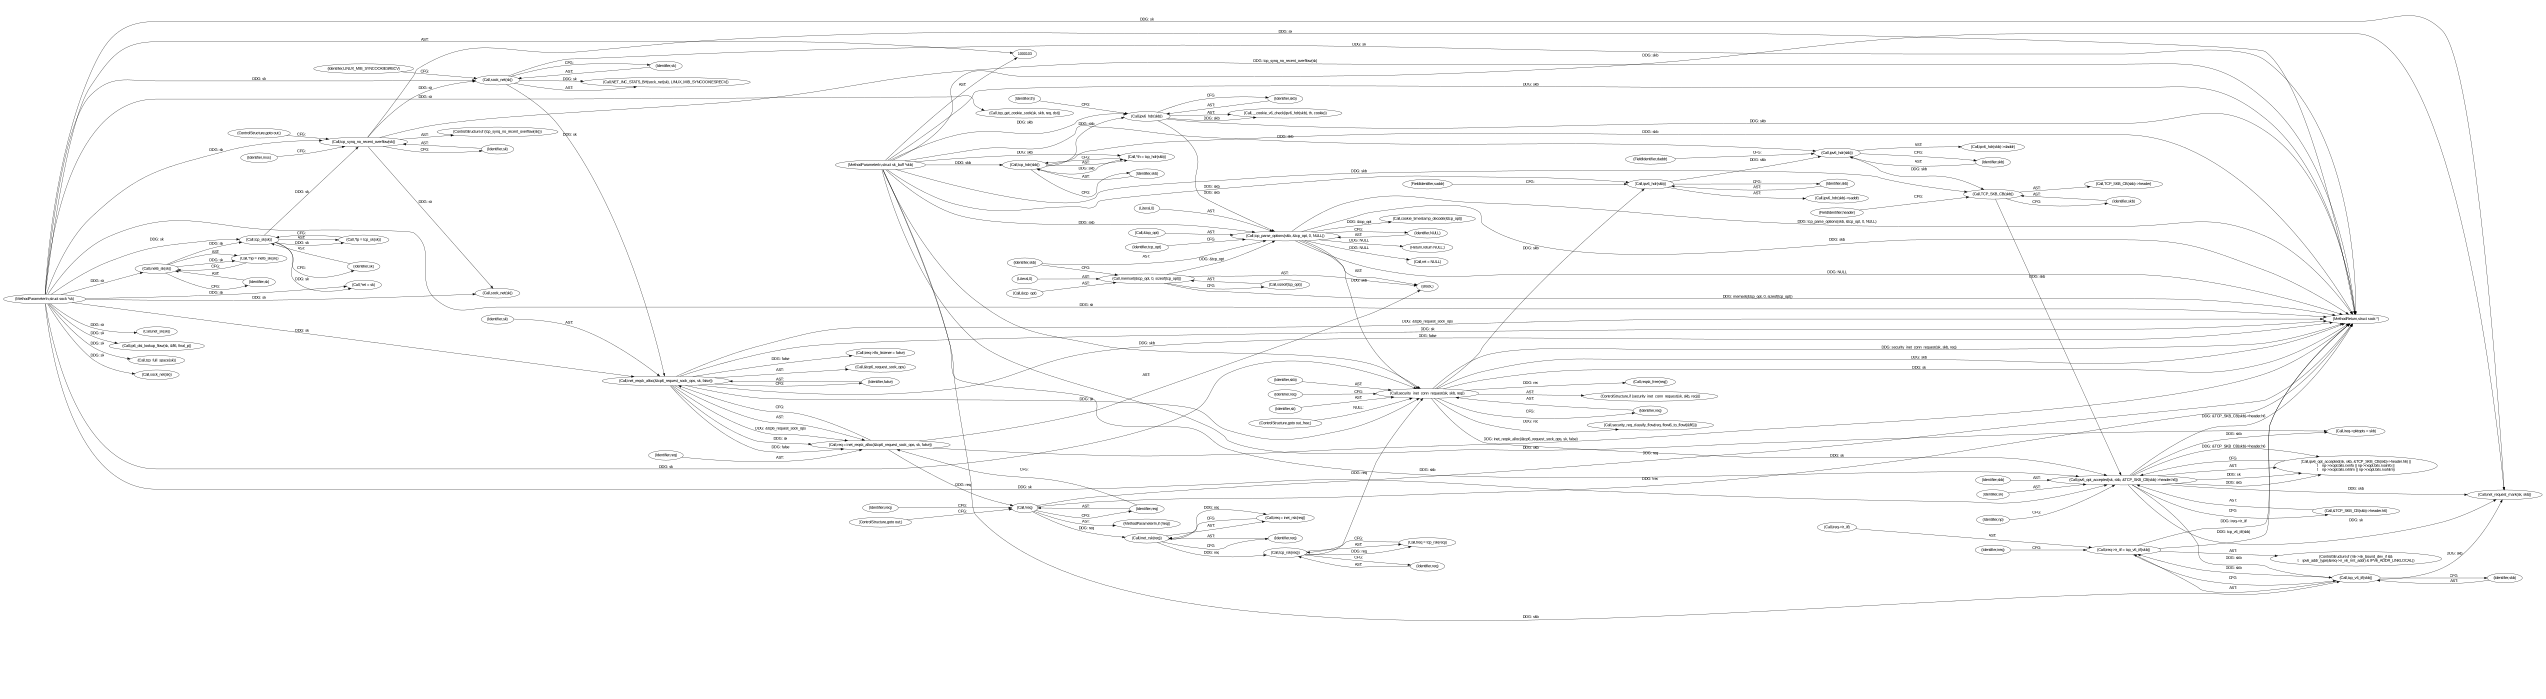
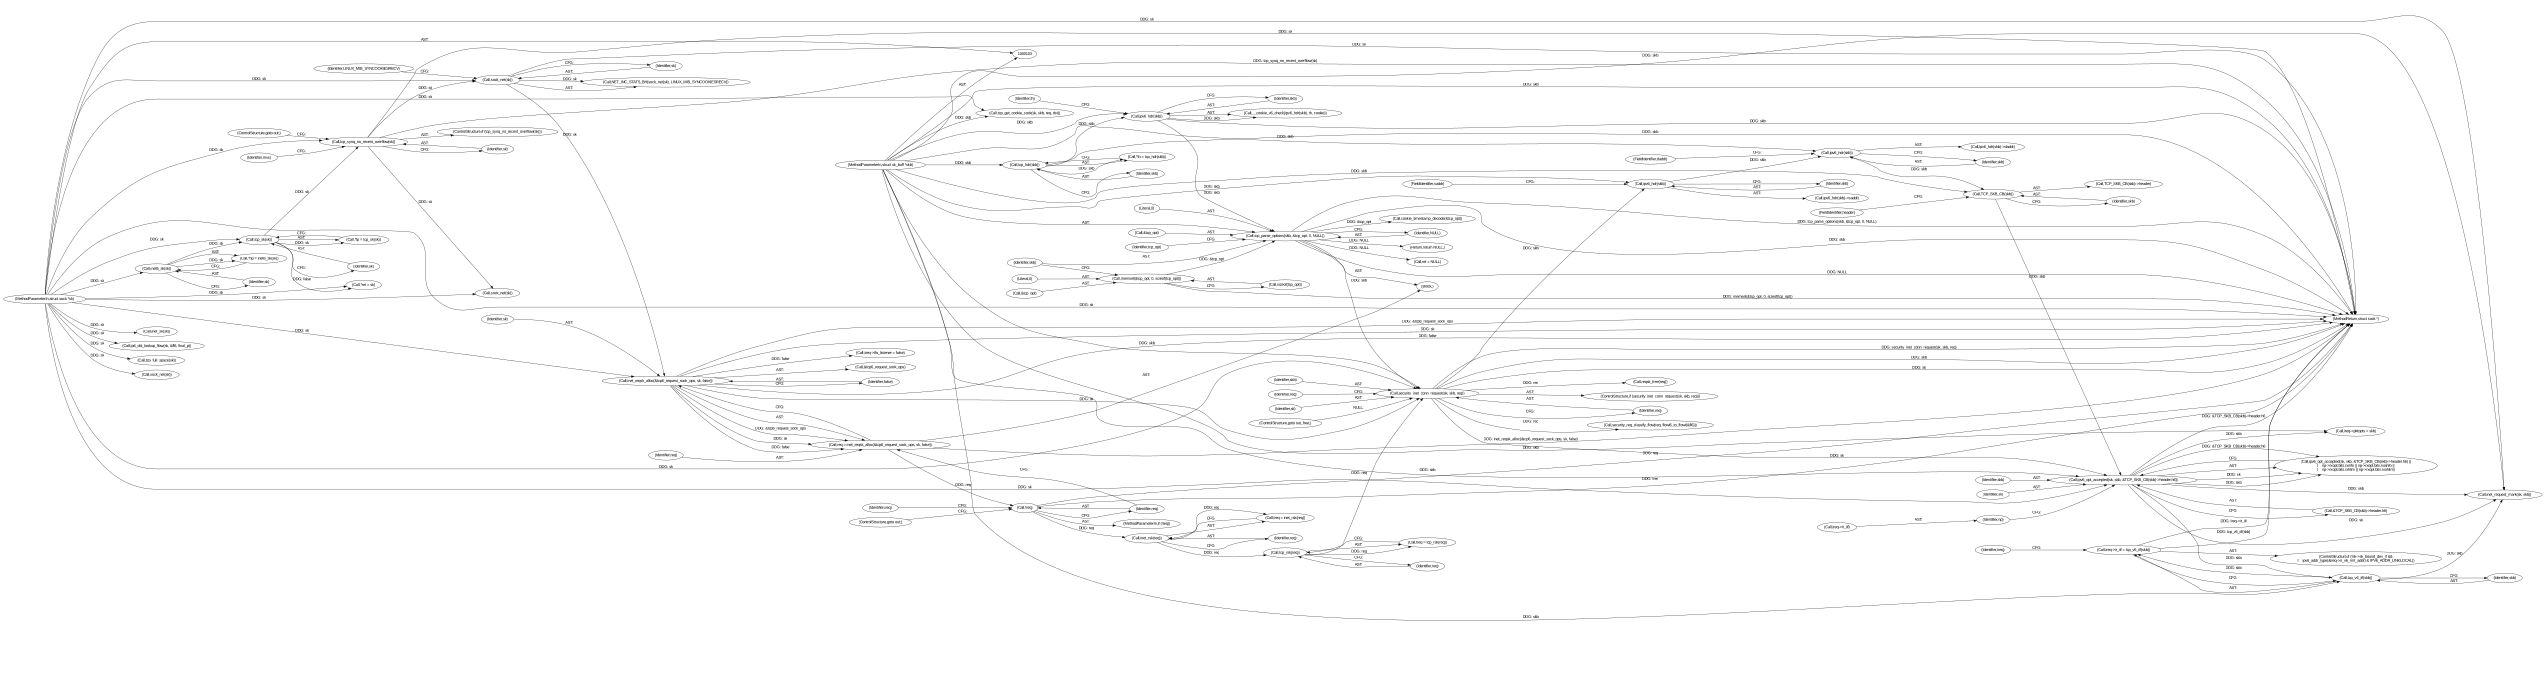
(1016, 155) -> (934, 133)
(1086, 223) -> (1086, 223)
(1302, 275) -> none
(302, 279) -> (302, 279)
(1972, 538) -> (1915, 524)
